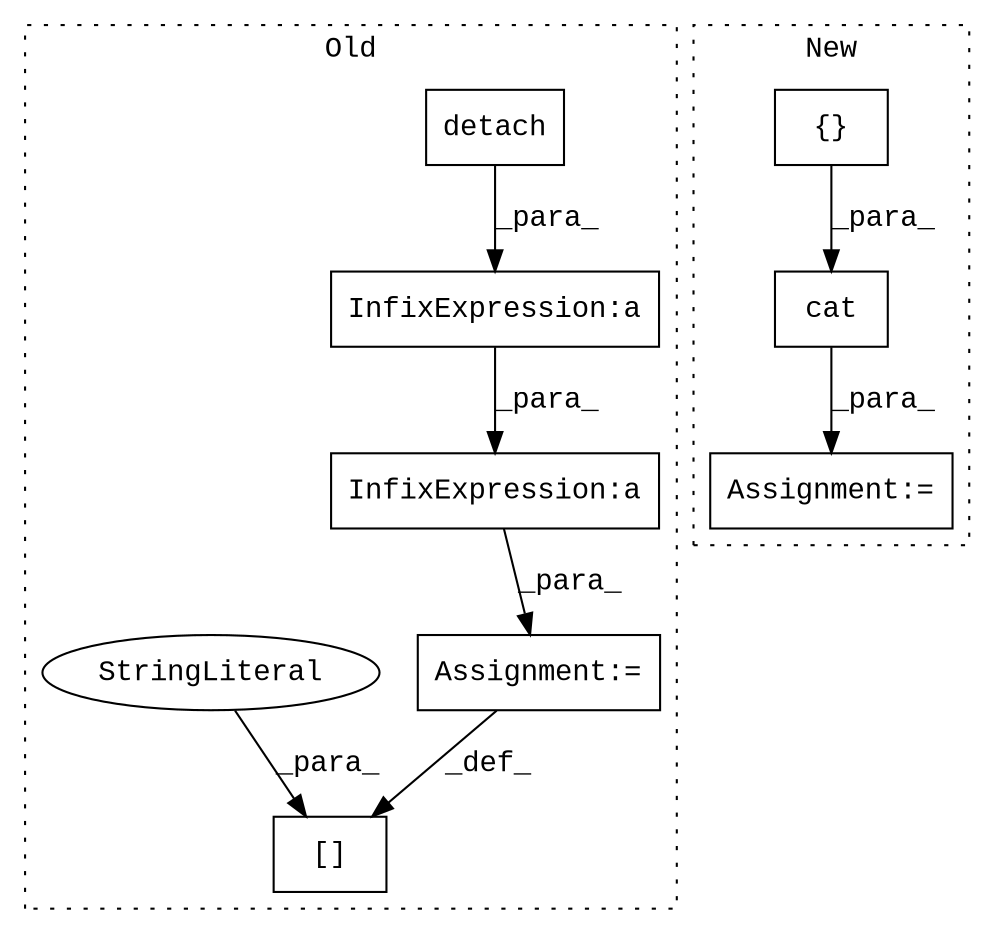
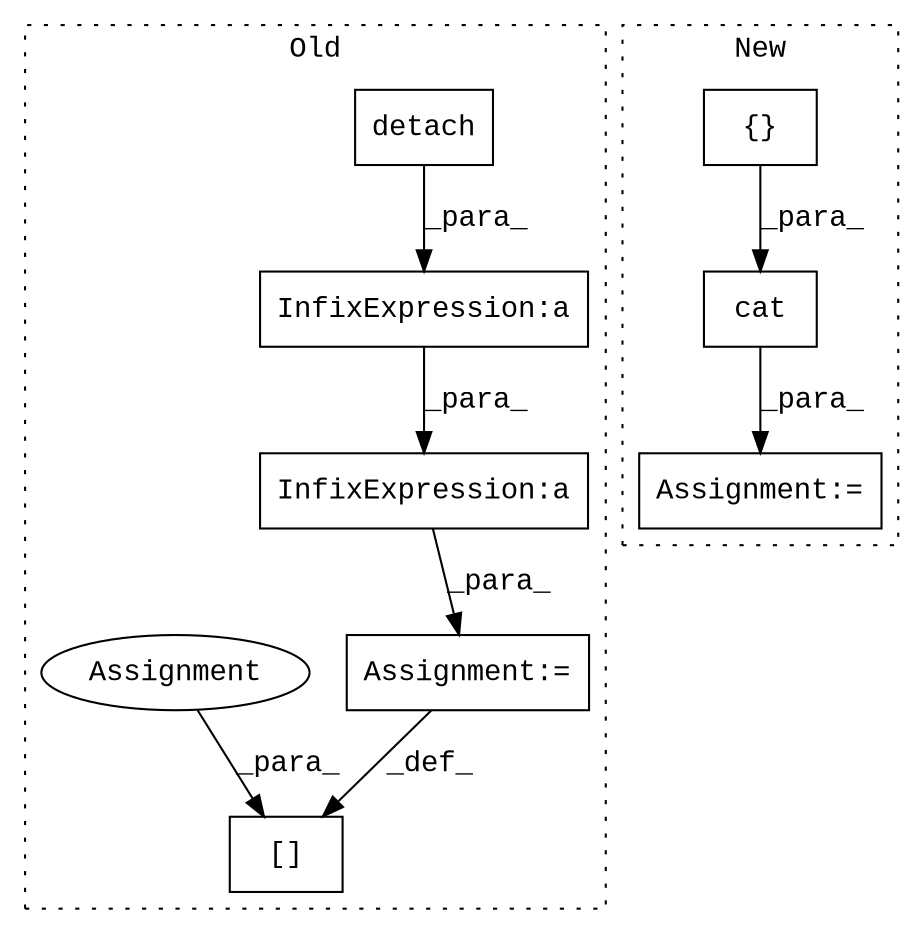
(211, 673) -> (175, 673)
